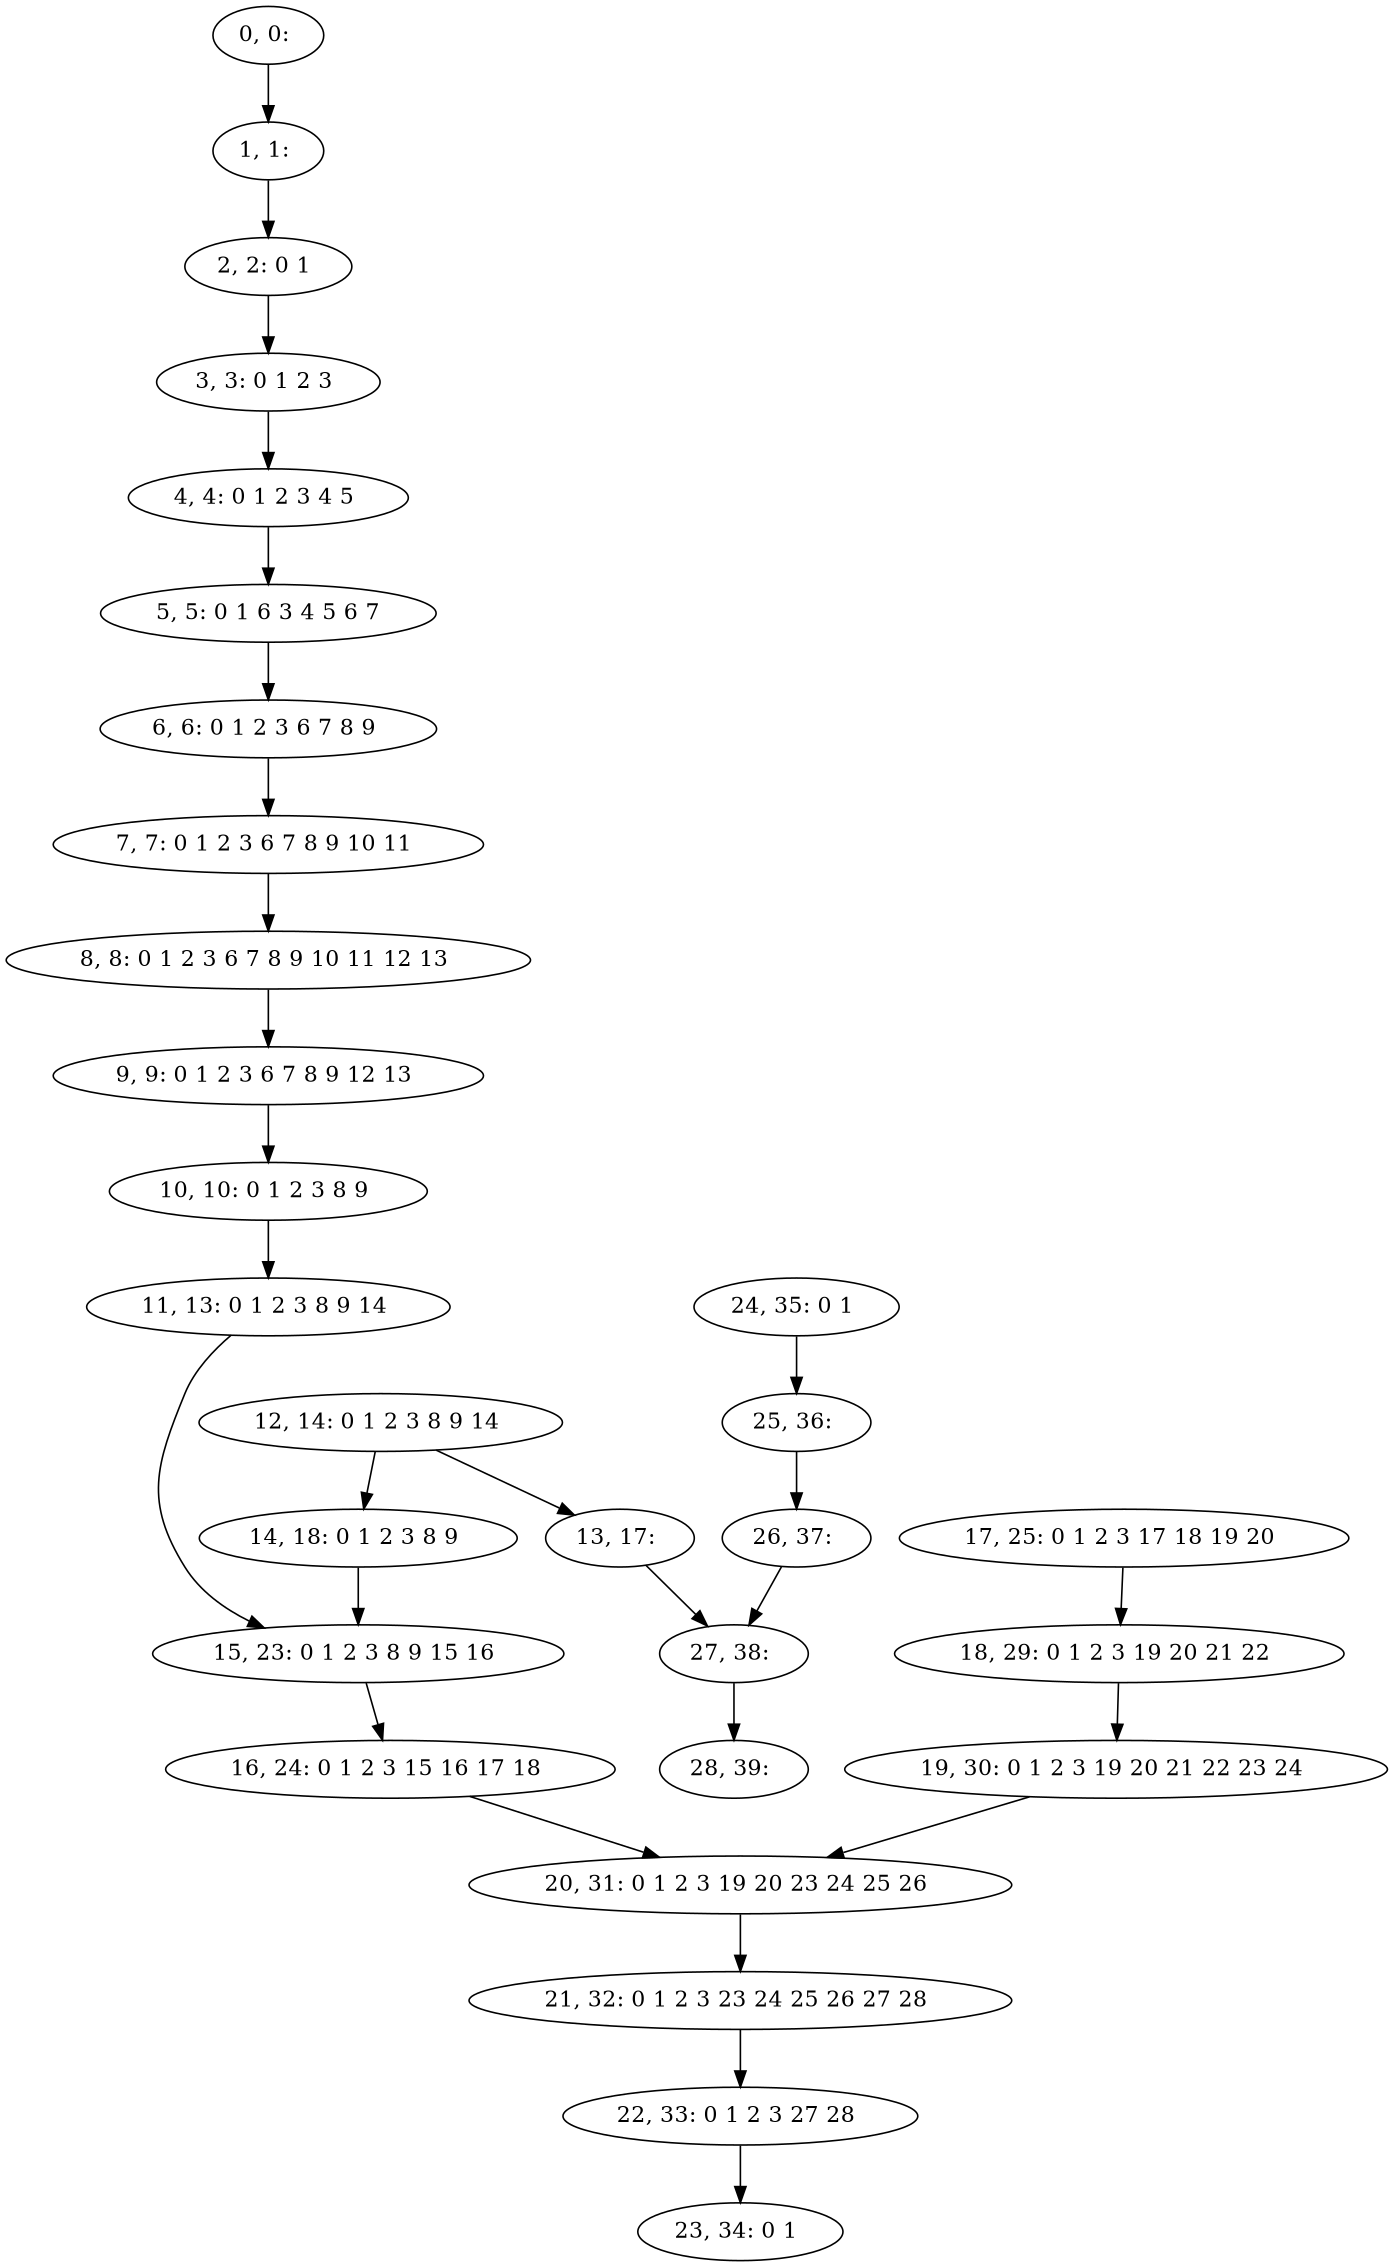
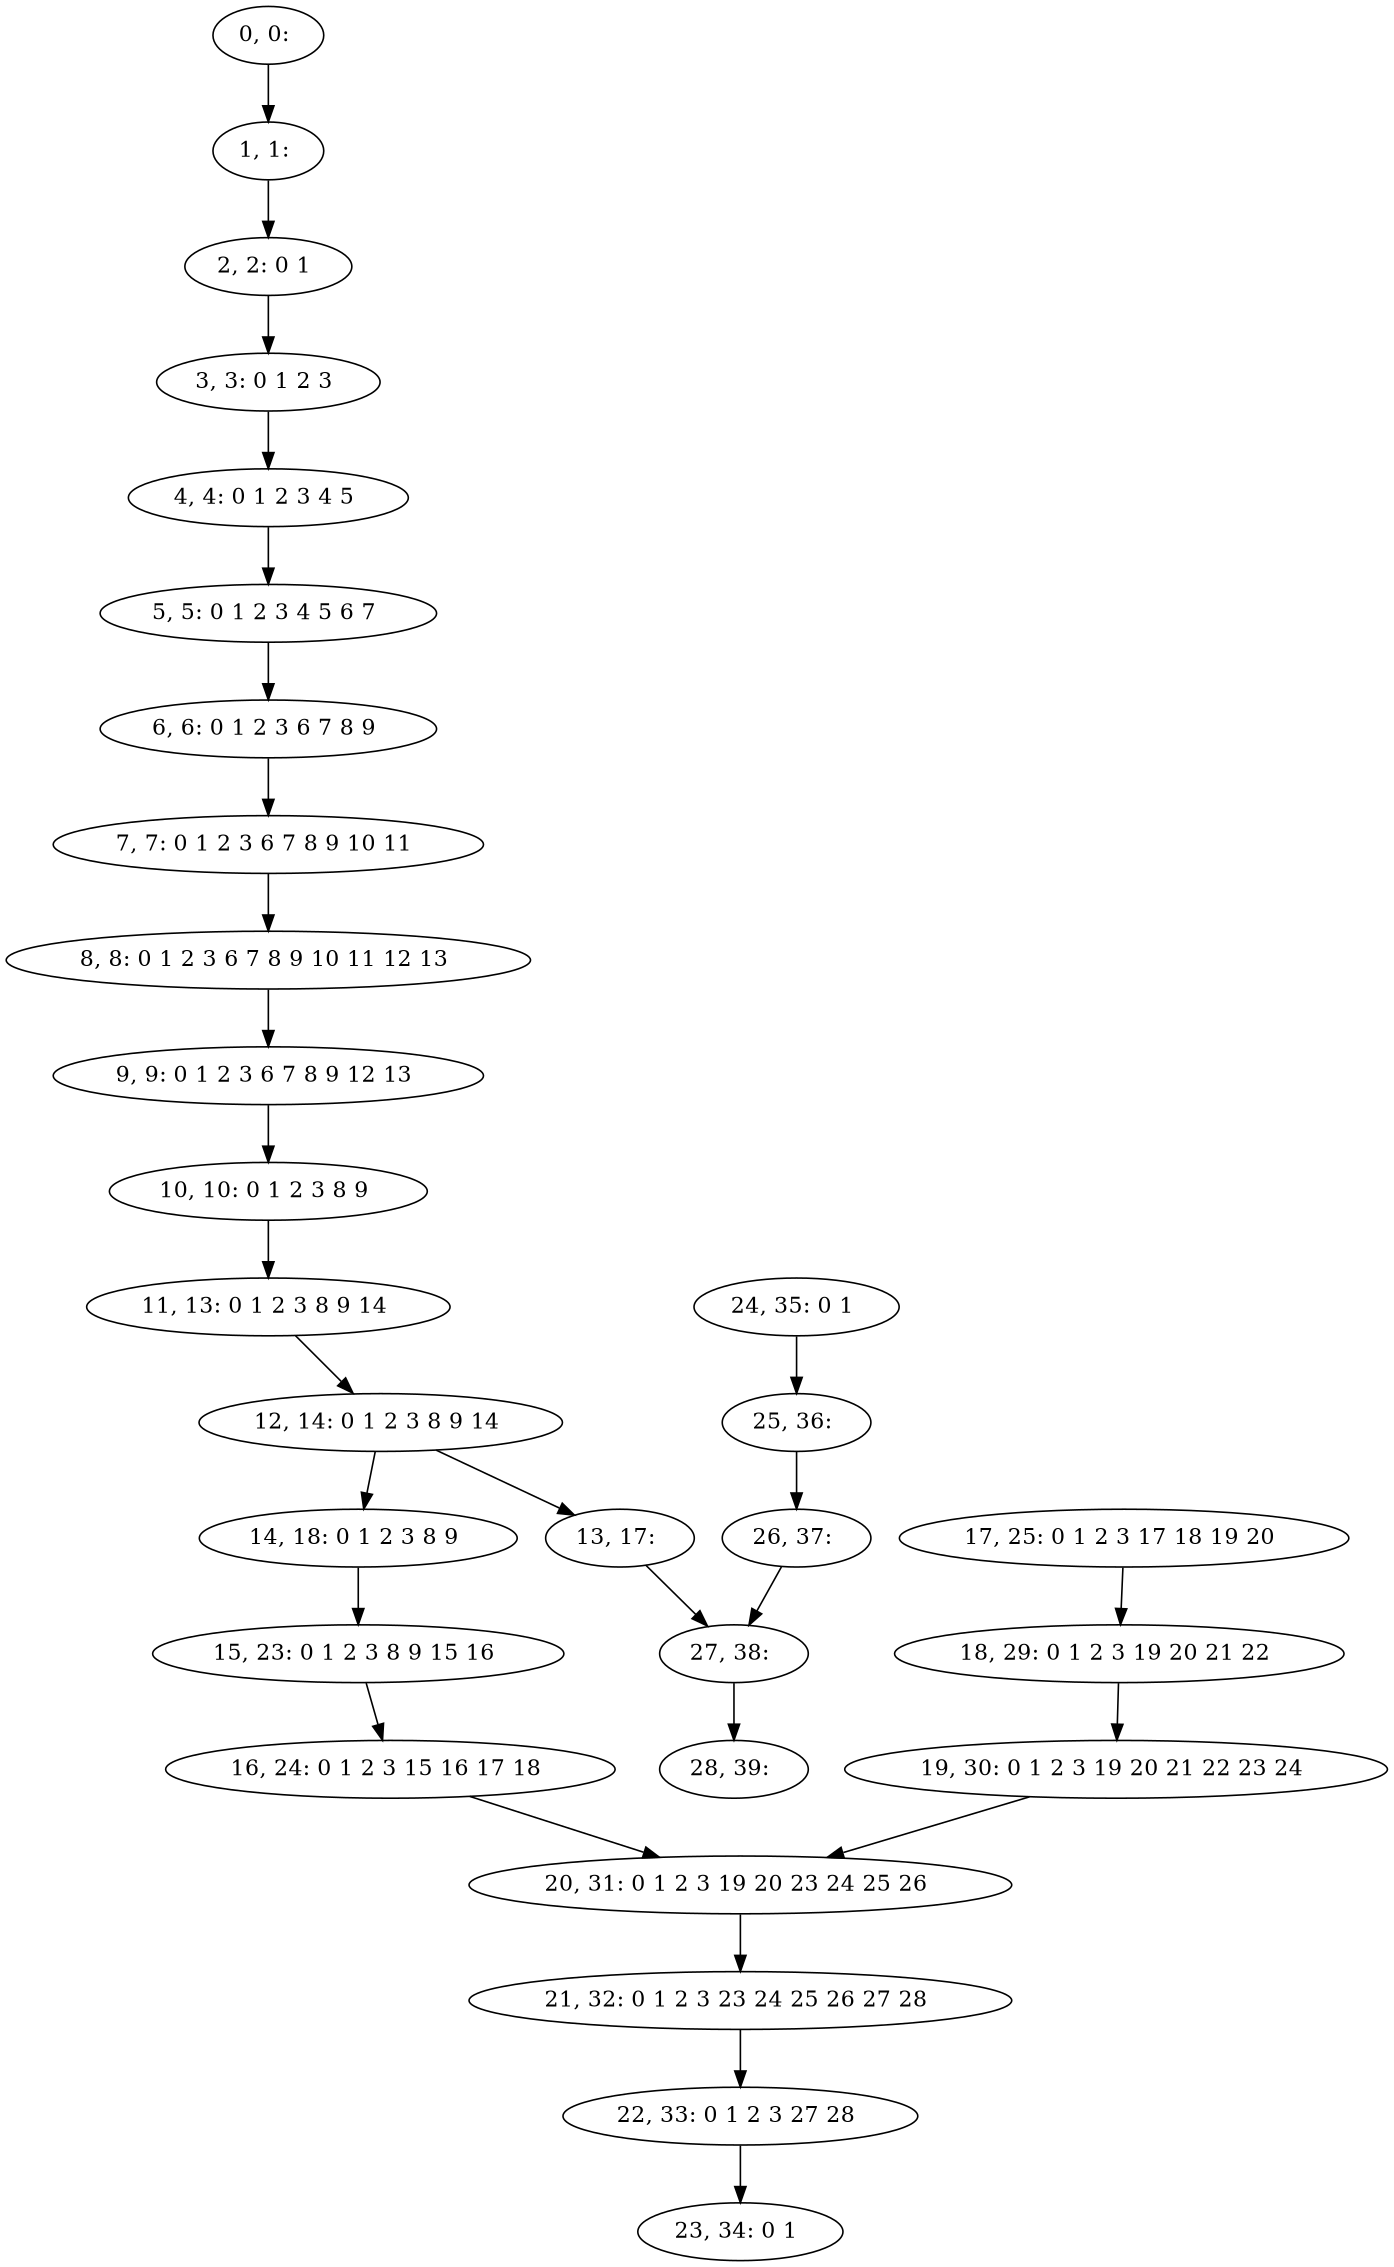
(268, 613) -> (268, 613)
(159, 1486) -> (318, 1359)
